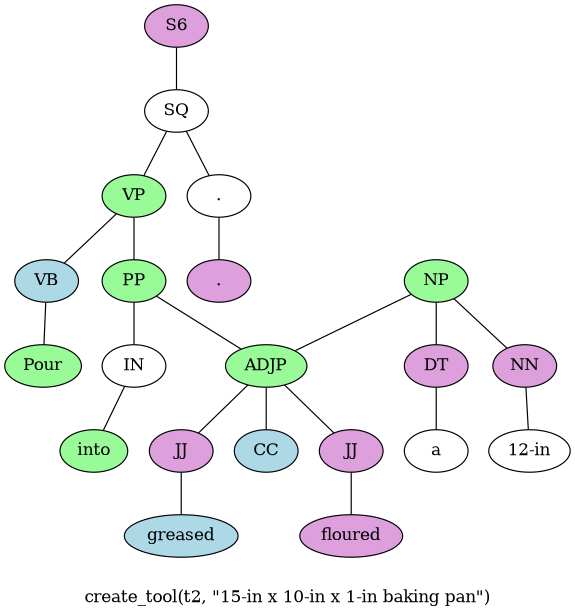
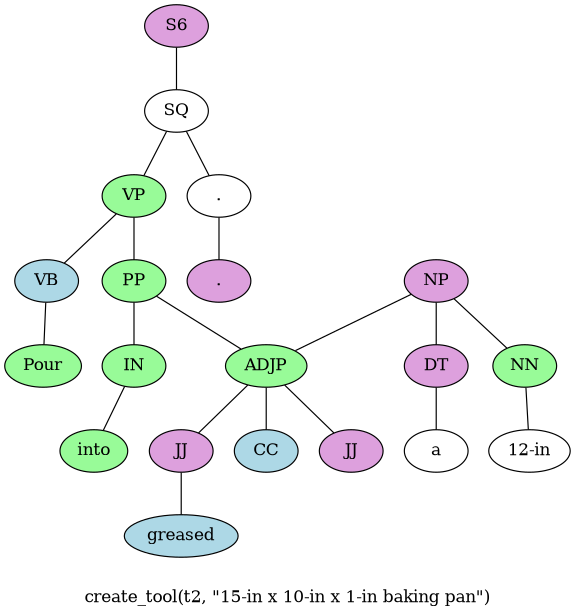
(436, 281) -> (436, 281)
(134, 366) -> (134, 366)
(525, 366) -> (525, 366)
(351, 536) -> none
